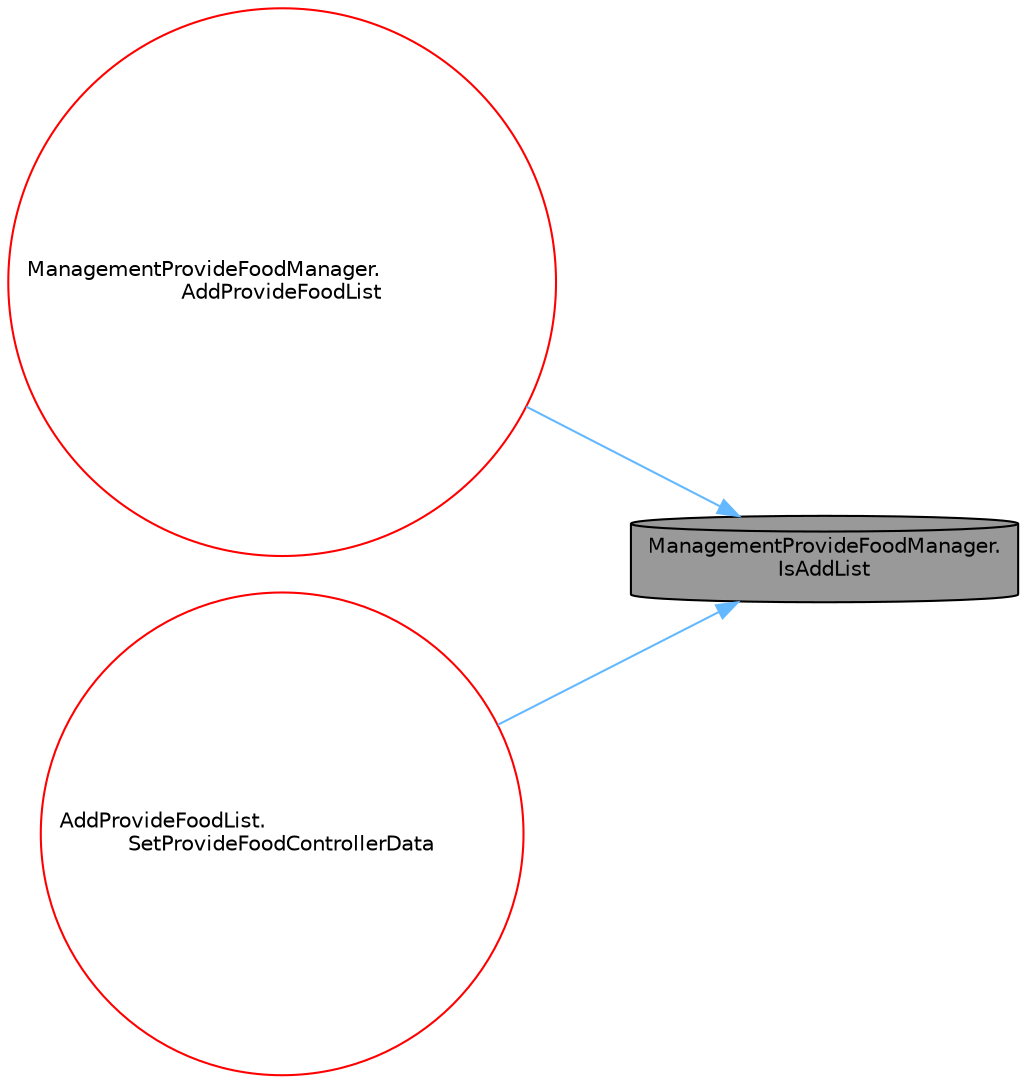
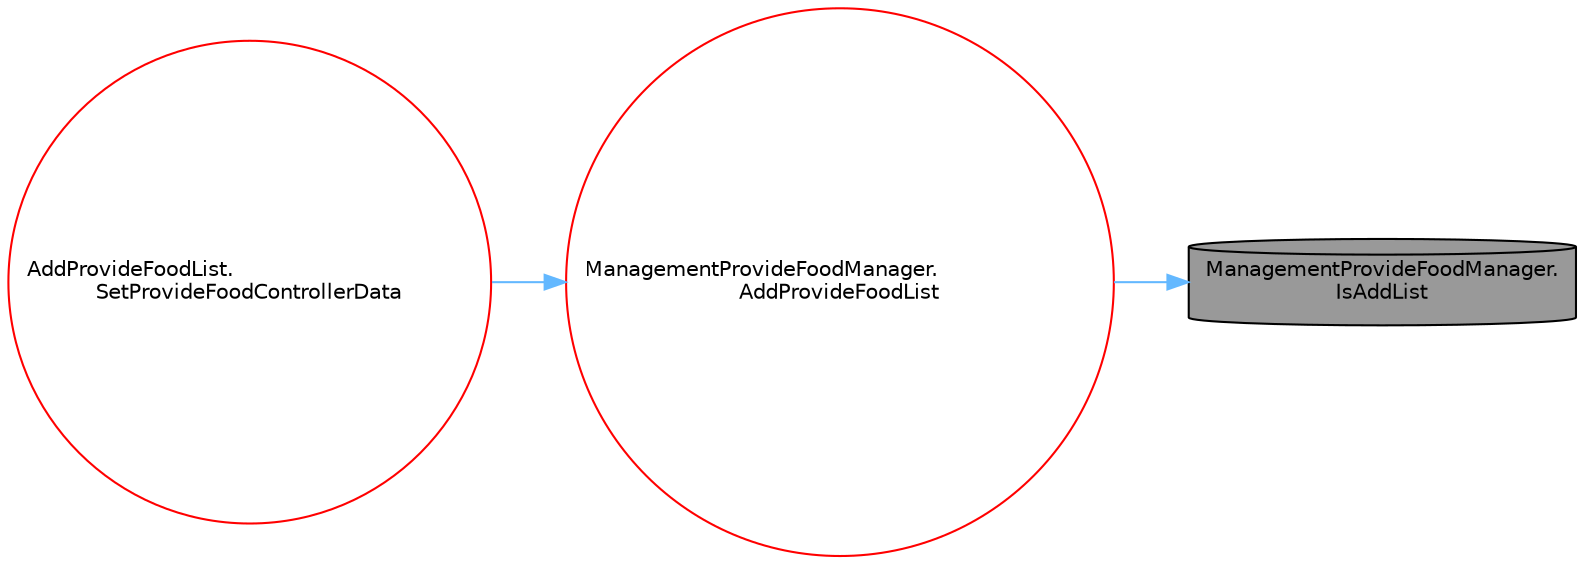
(608, 668) -> (518, 282)
